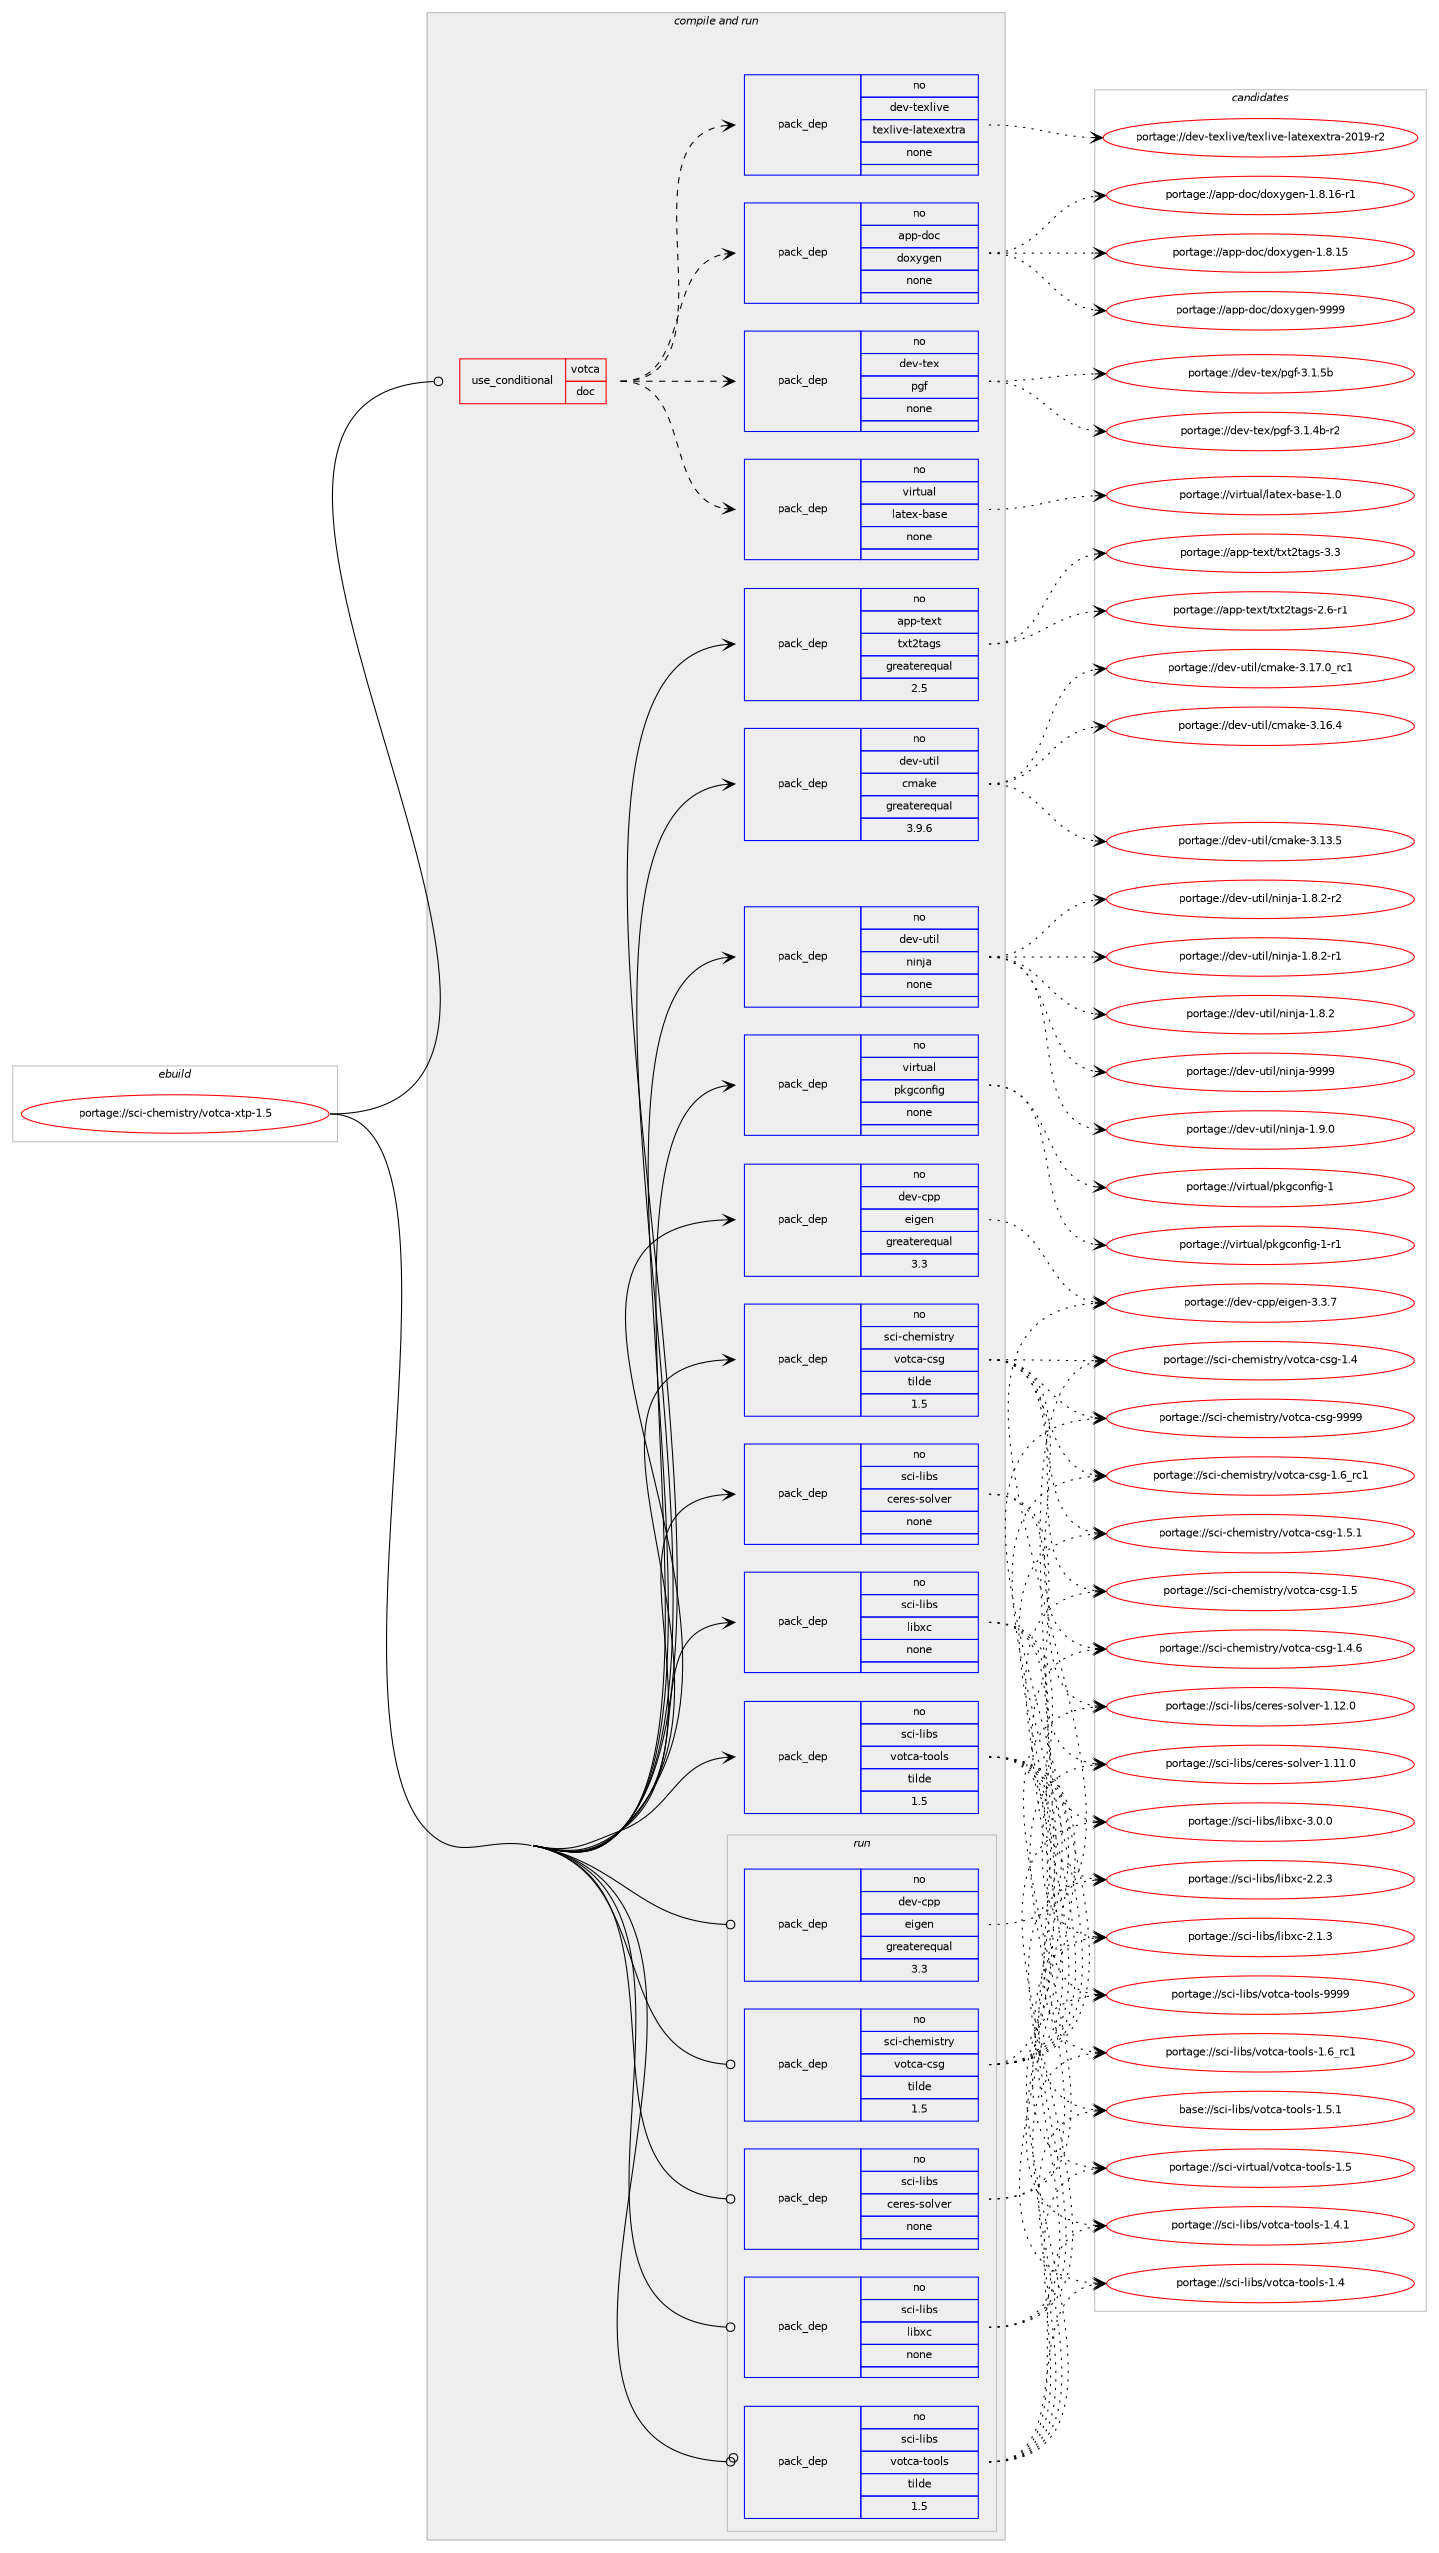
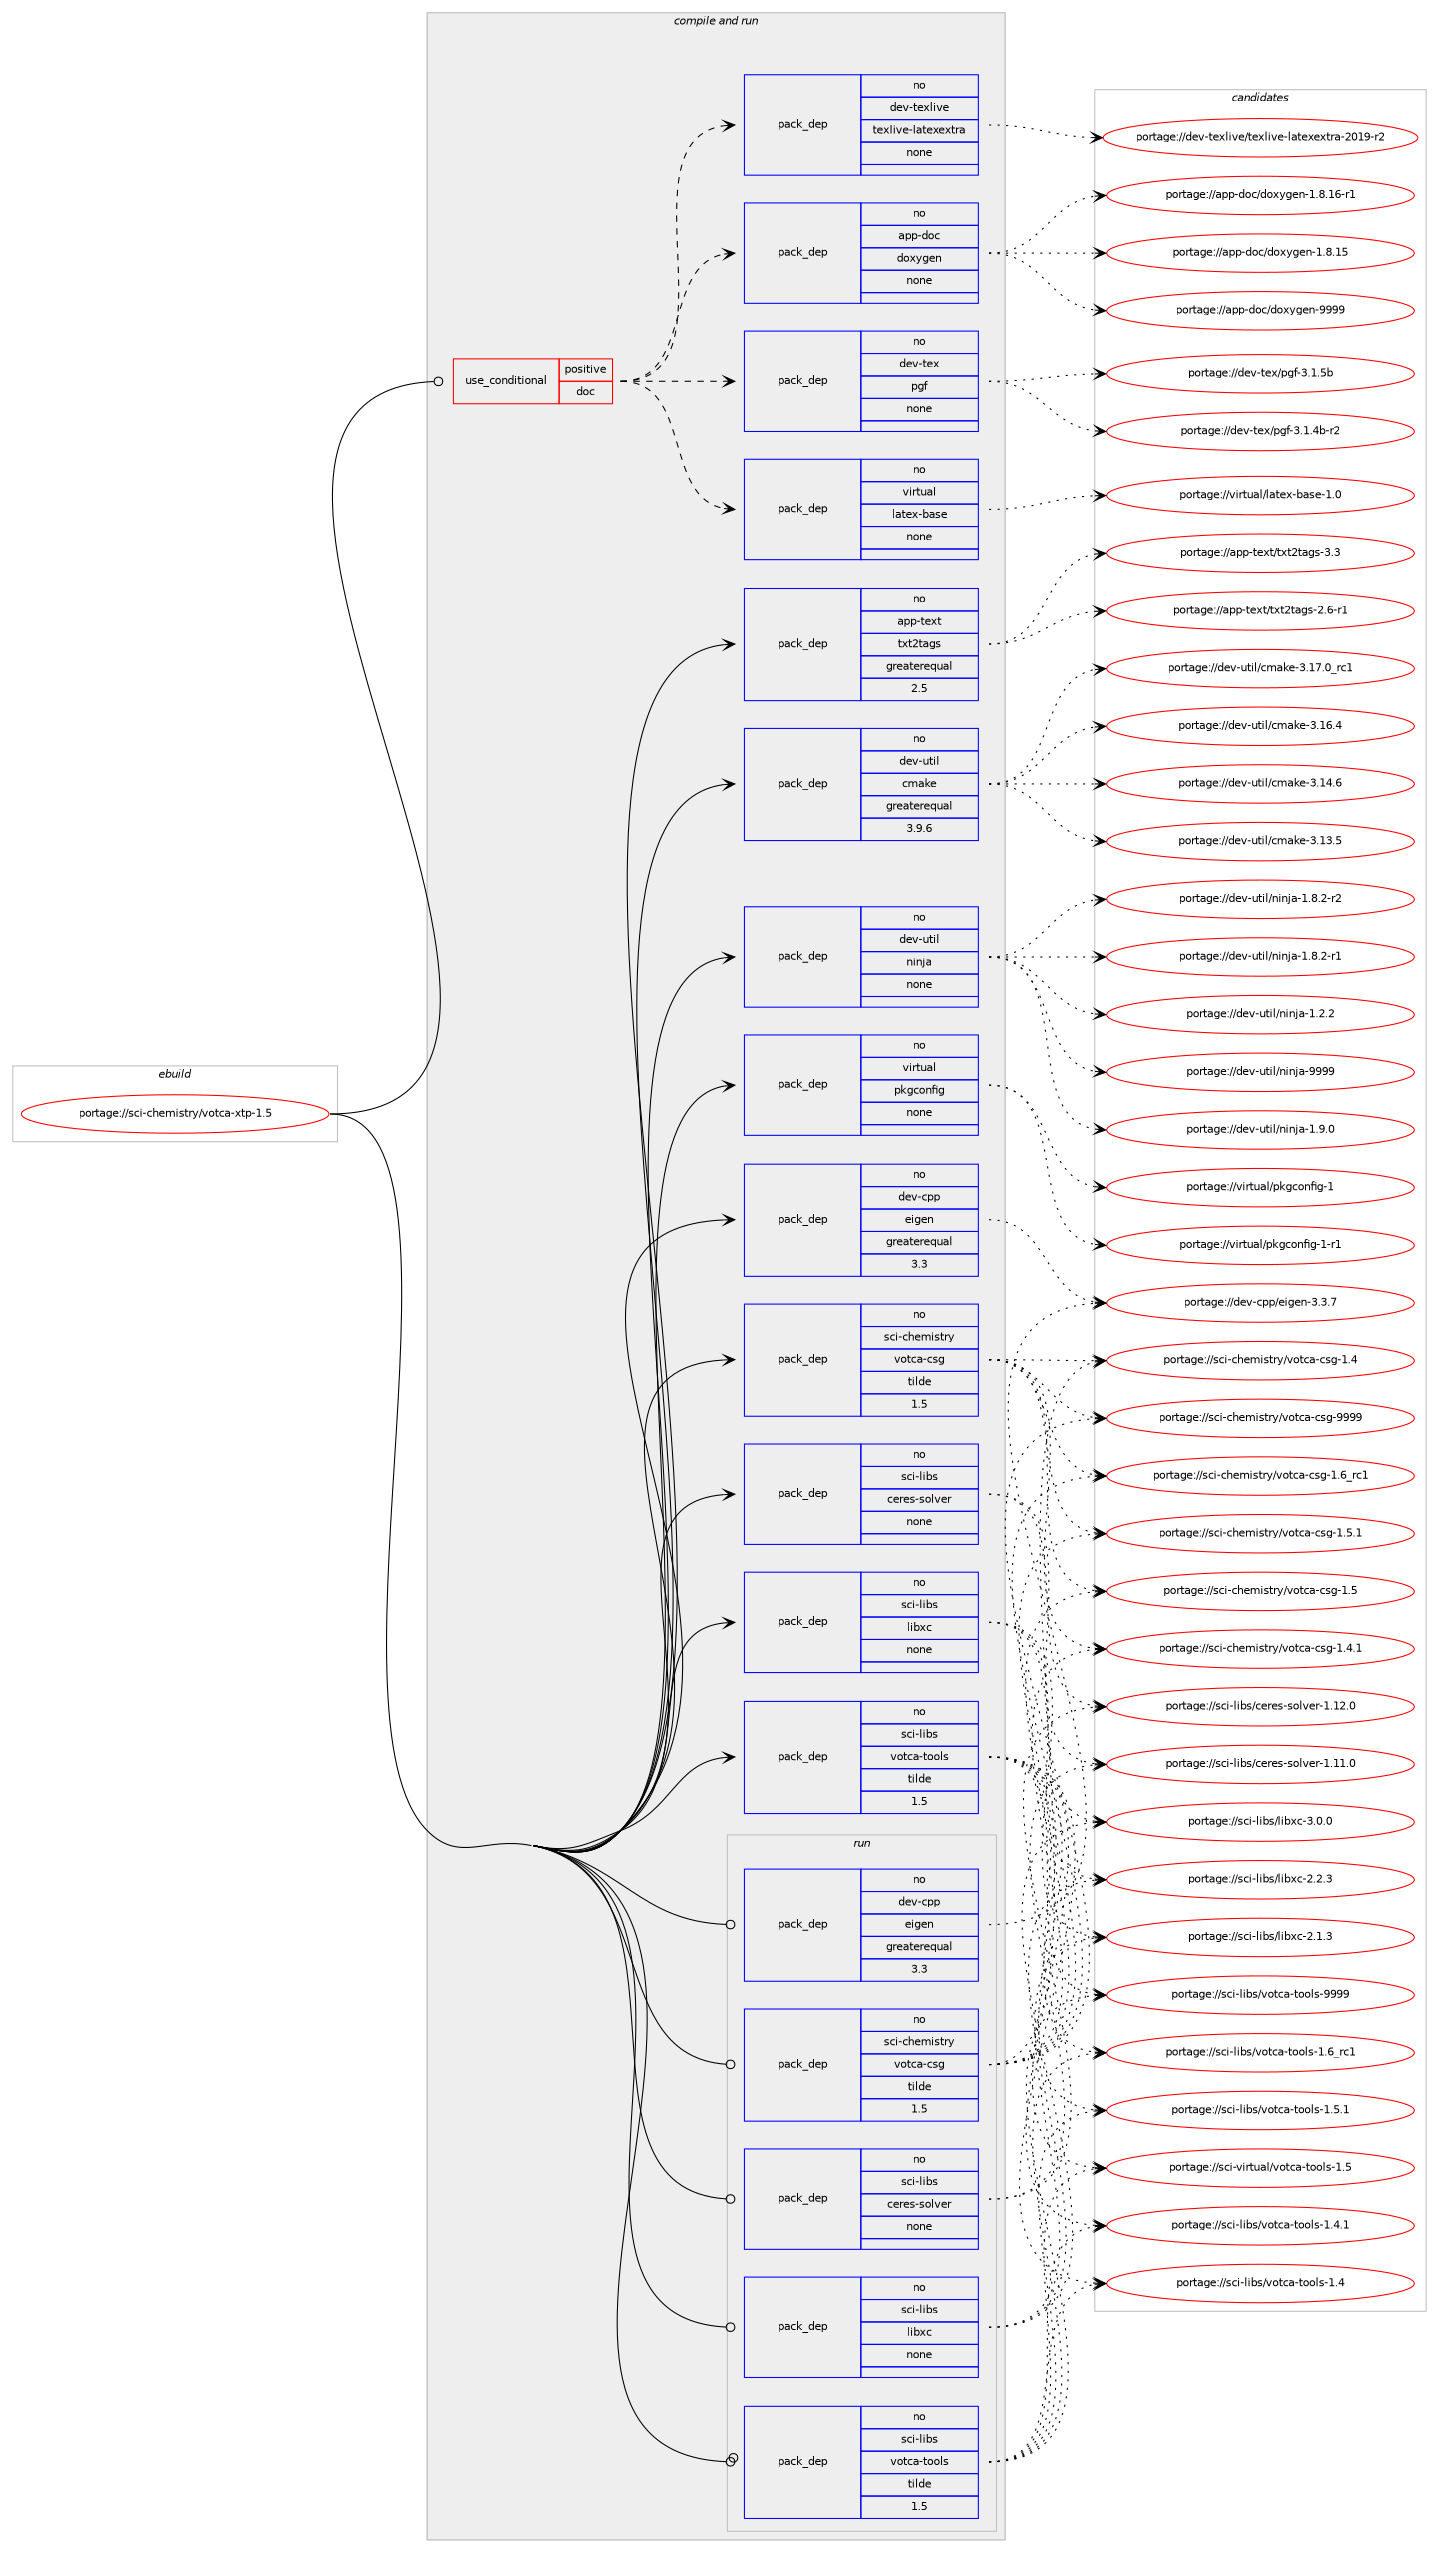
(586, 370) -> (586, 370)
none -> (1261, 784)
(1261, 1015) -> (1261, 1015)
(1261, 1649) -> (1261, 1649)
(1261, 2110) -> (1261, 2110)
